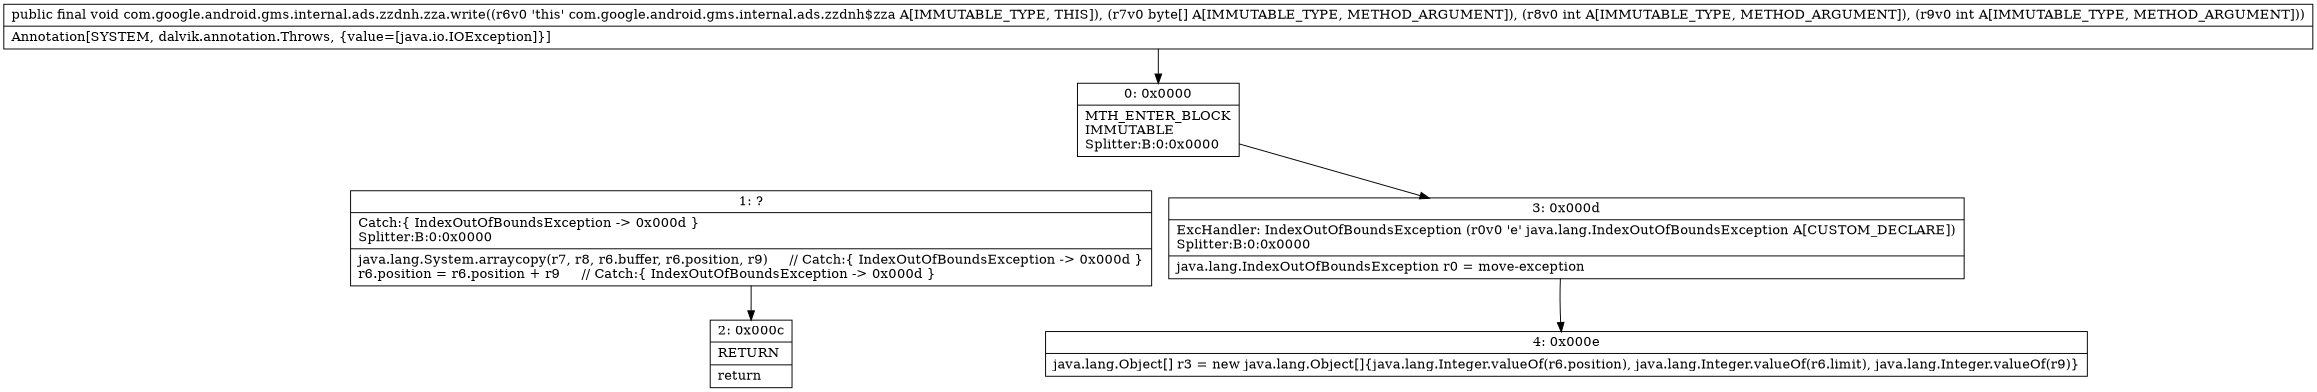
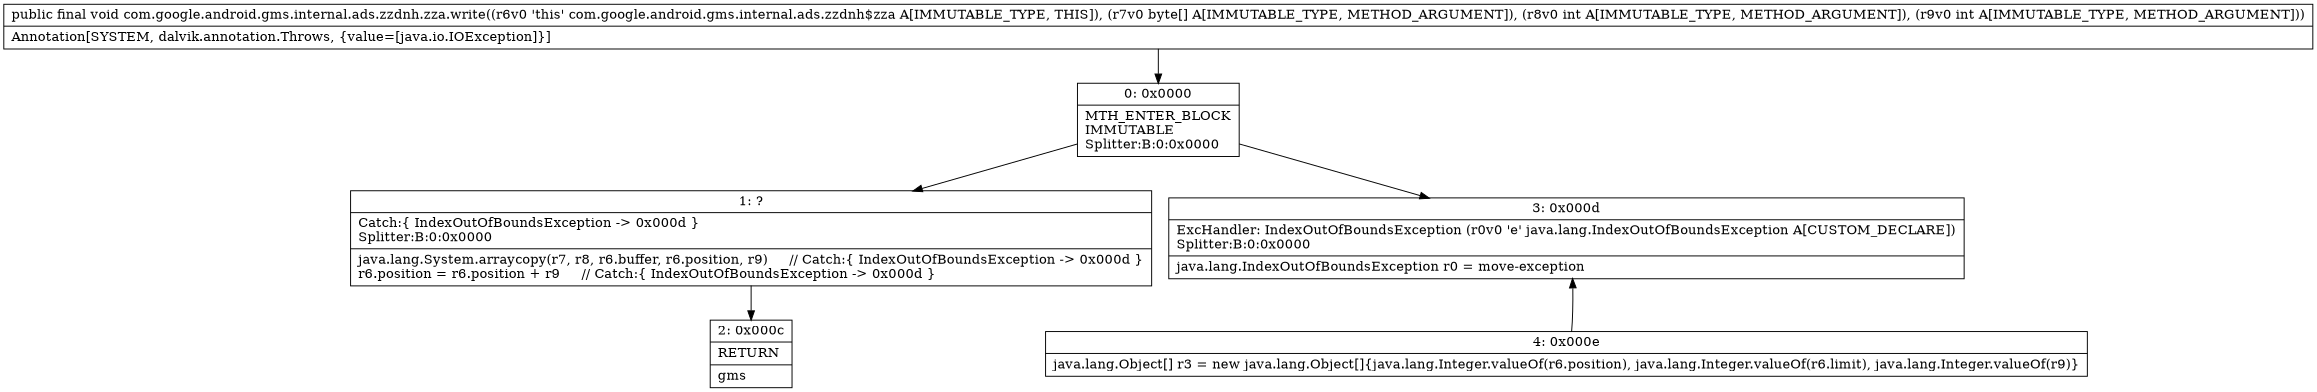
none -> (1000, 166)
(1560, 300) -> (1573, 310)
(740, 376) -> (733, 376)
